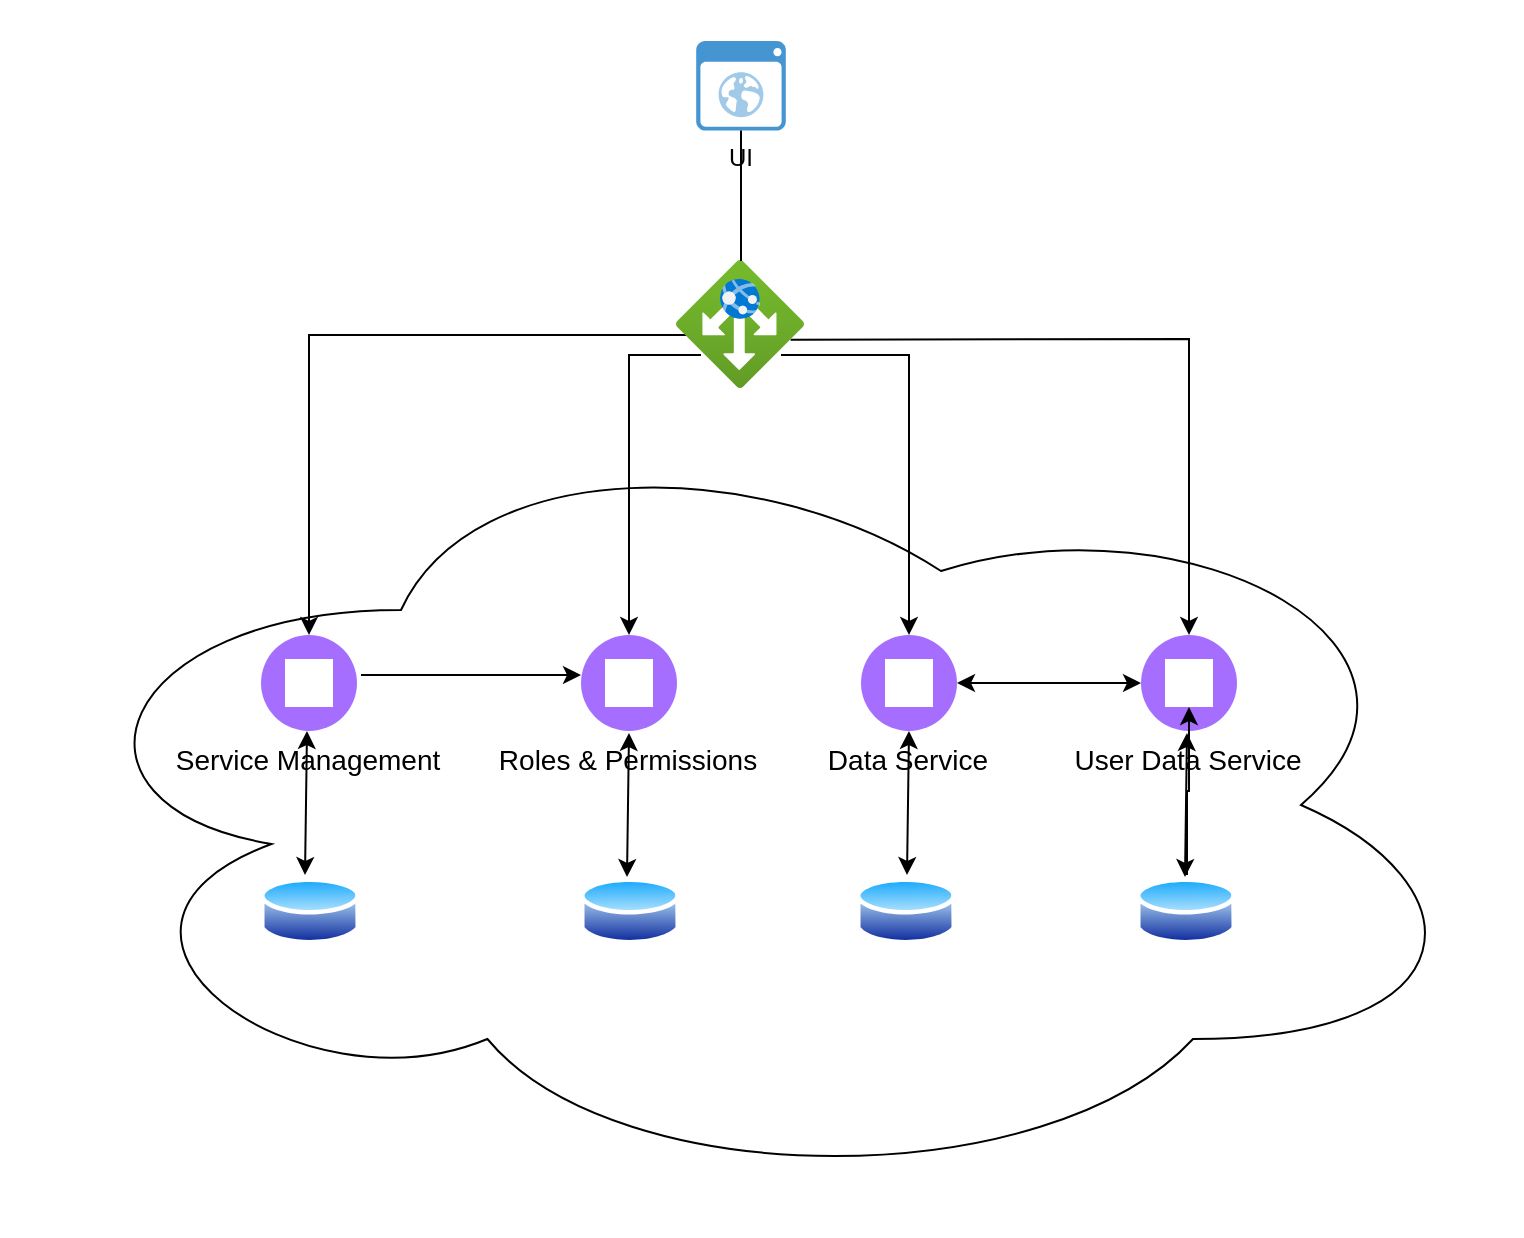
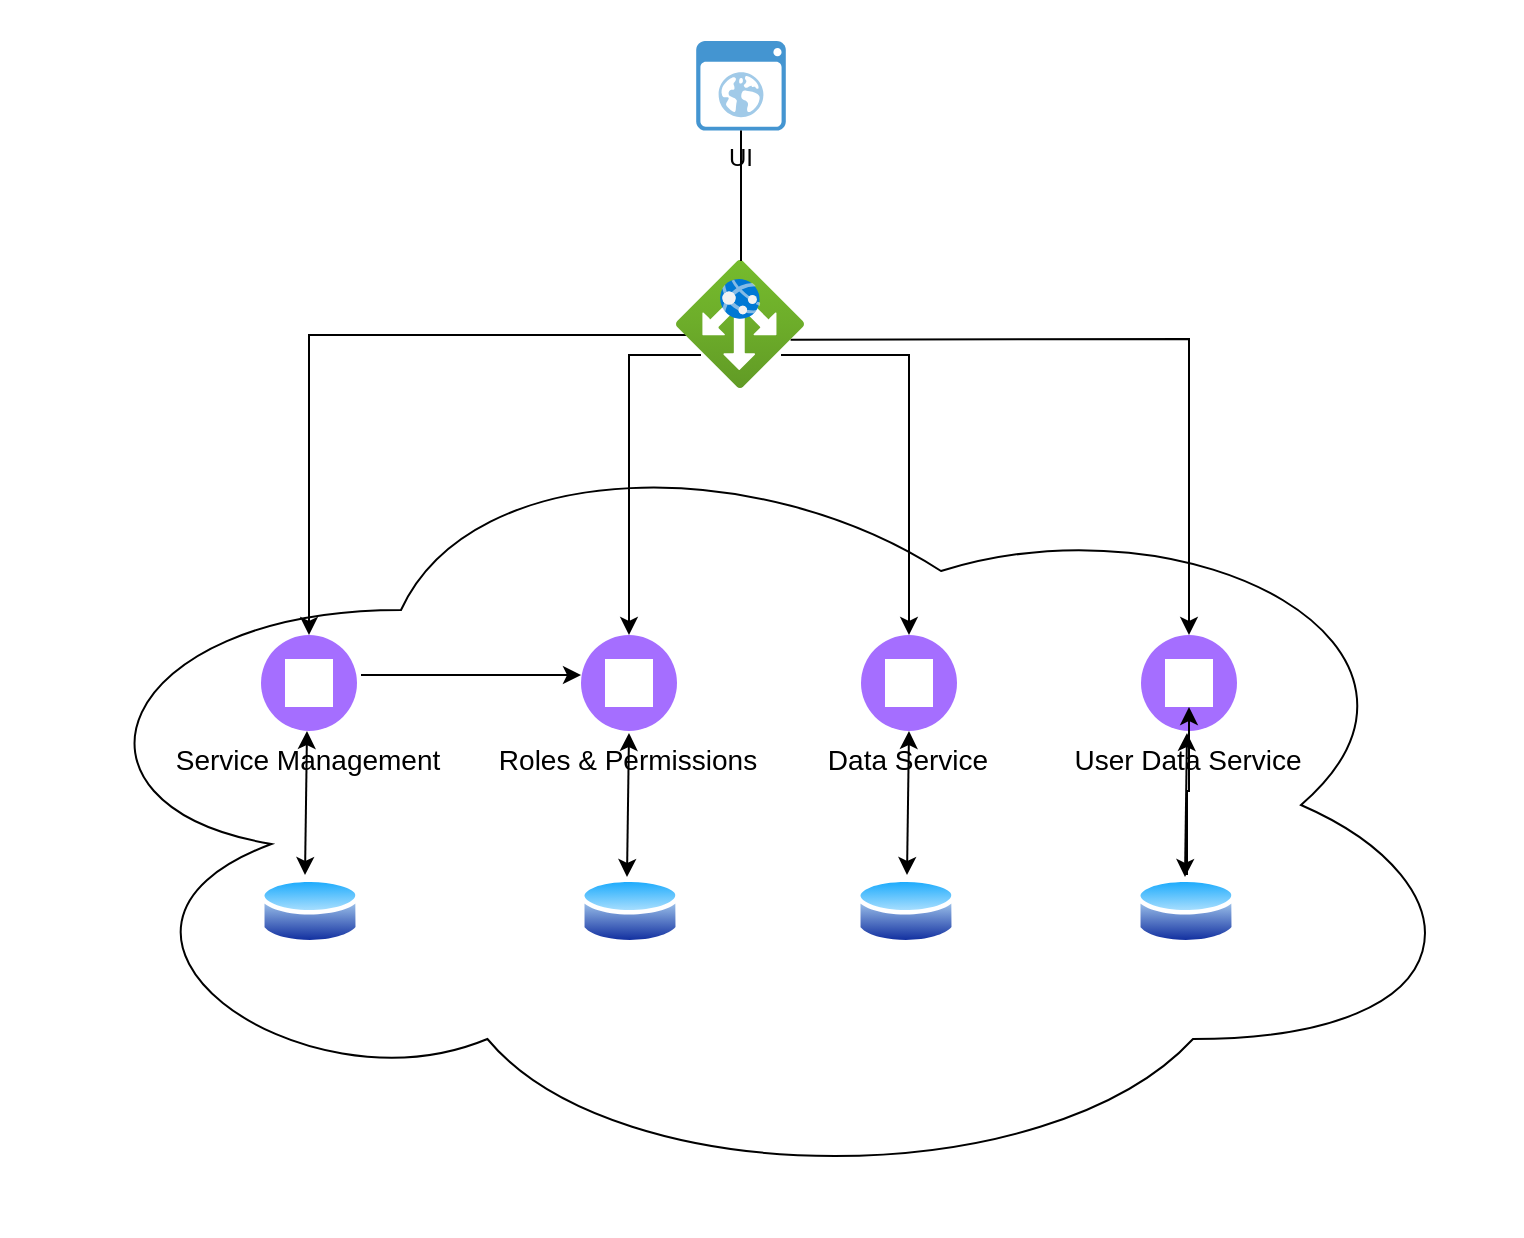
(1049, 683) -> none
